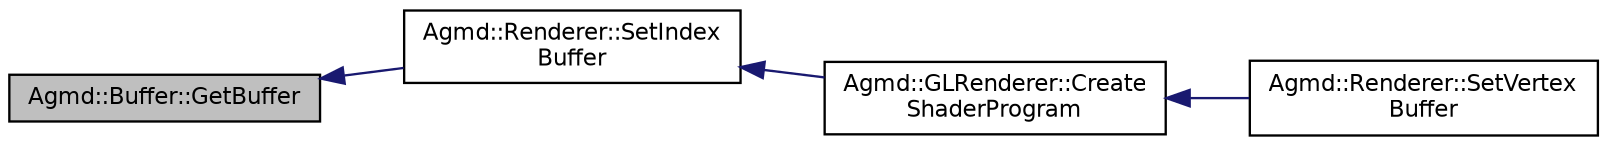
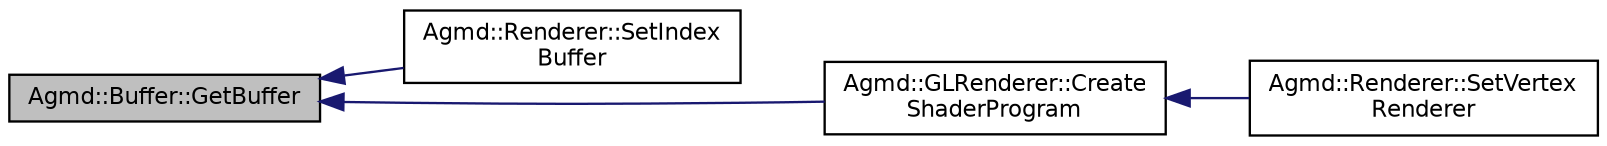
(794, 74) -> (584, 104)
(1424, 98) -> (1424, 98)
